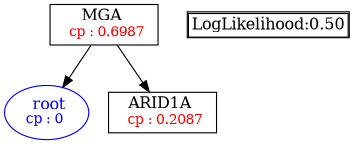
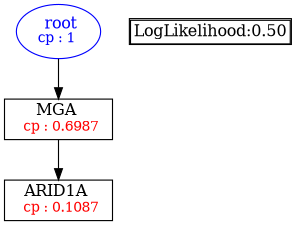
(80, 62) -> (58, 73)
(47, 119) -> (58, 38)
(165, 120) -> (61, 208)
